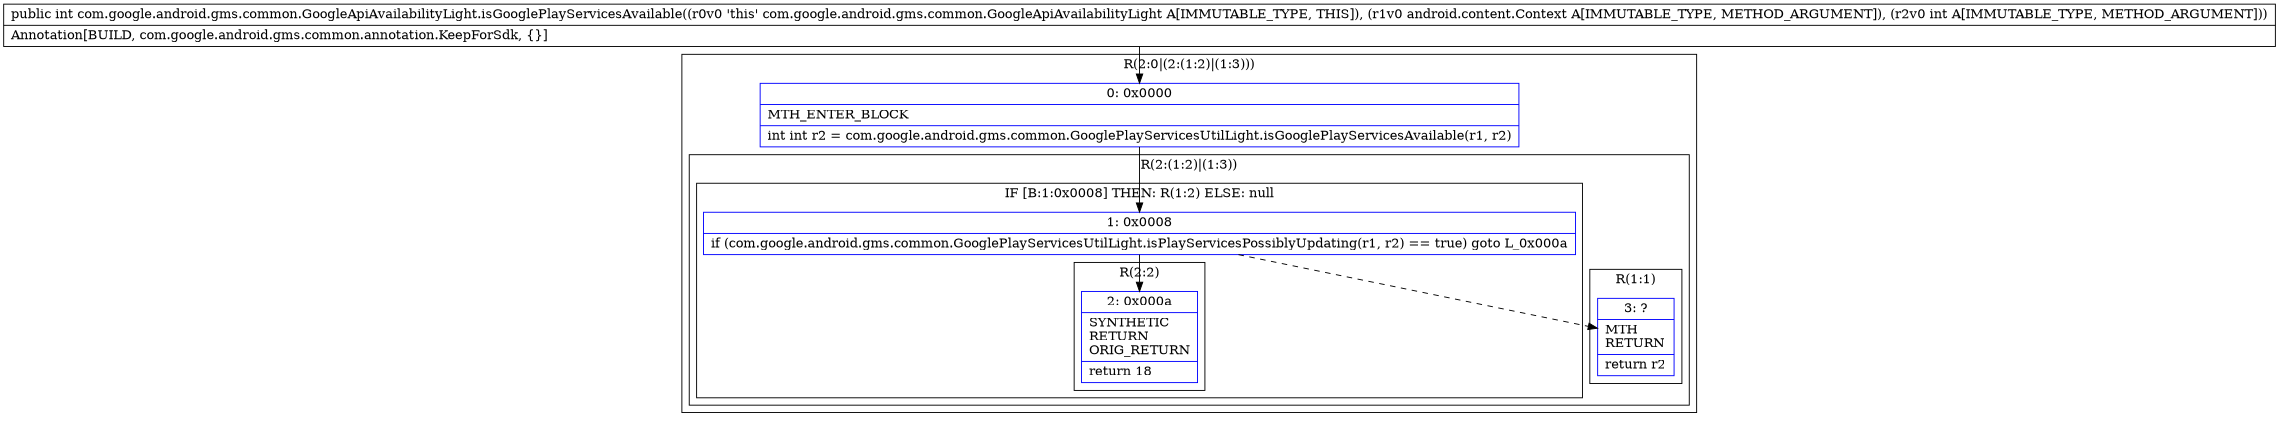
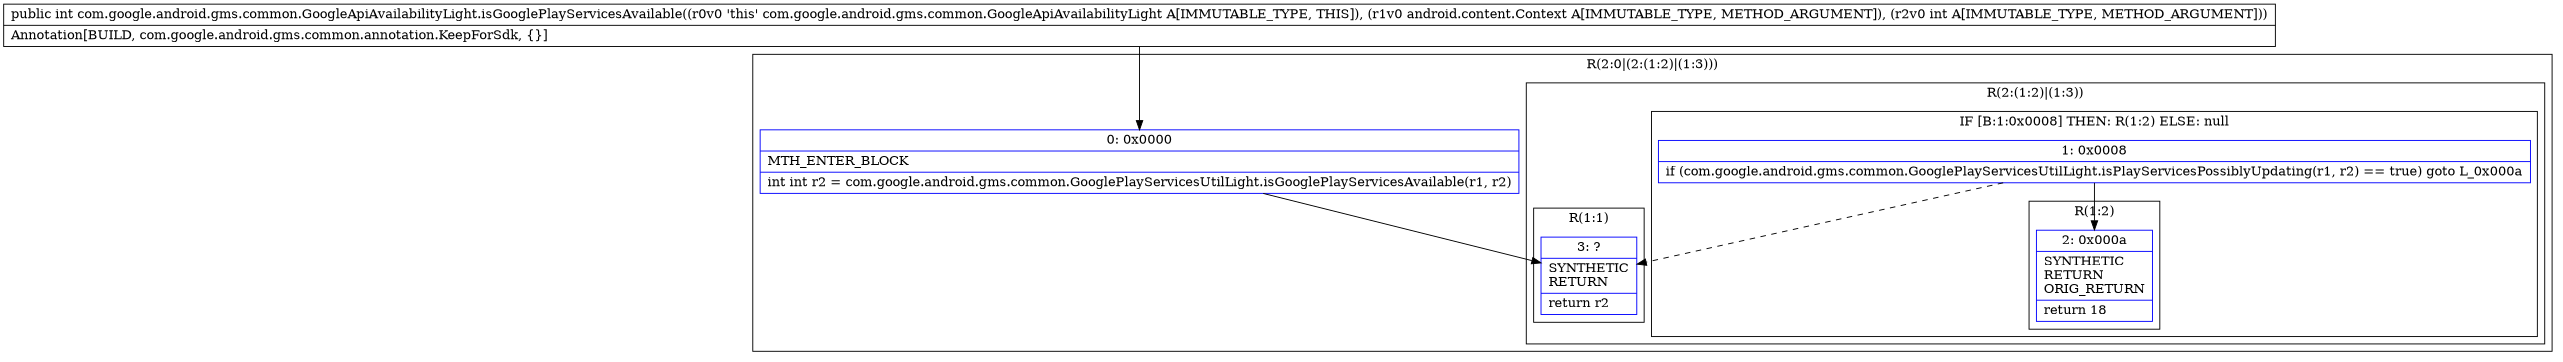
(1140, 175) -> (1398, 227)
(1140, 273) -> (2094, 212)
(1622, 330) -> (1589, 268)
